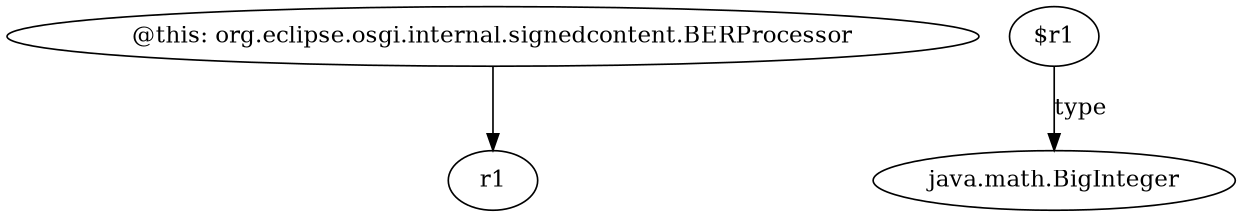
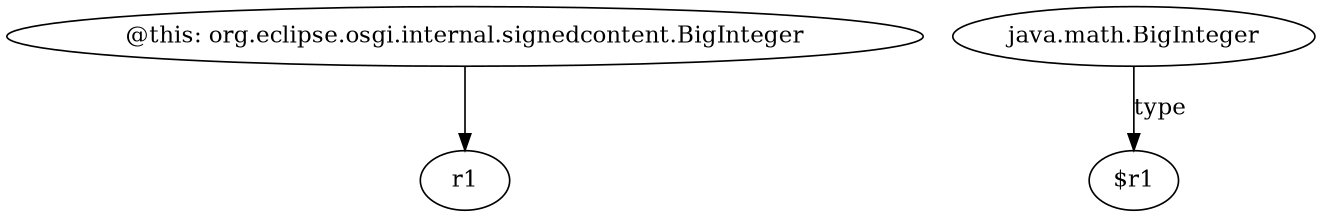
(493, 36) -> (465, 36)
(1054, 100) -> (1134, 100)
